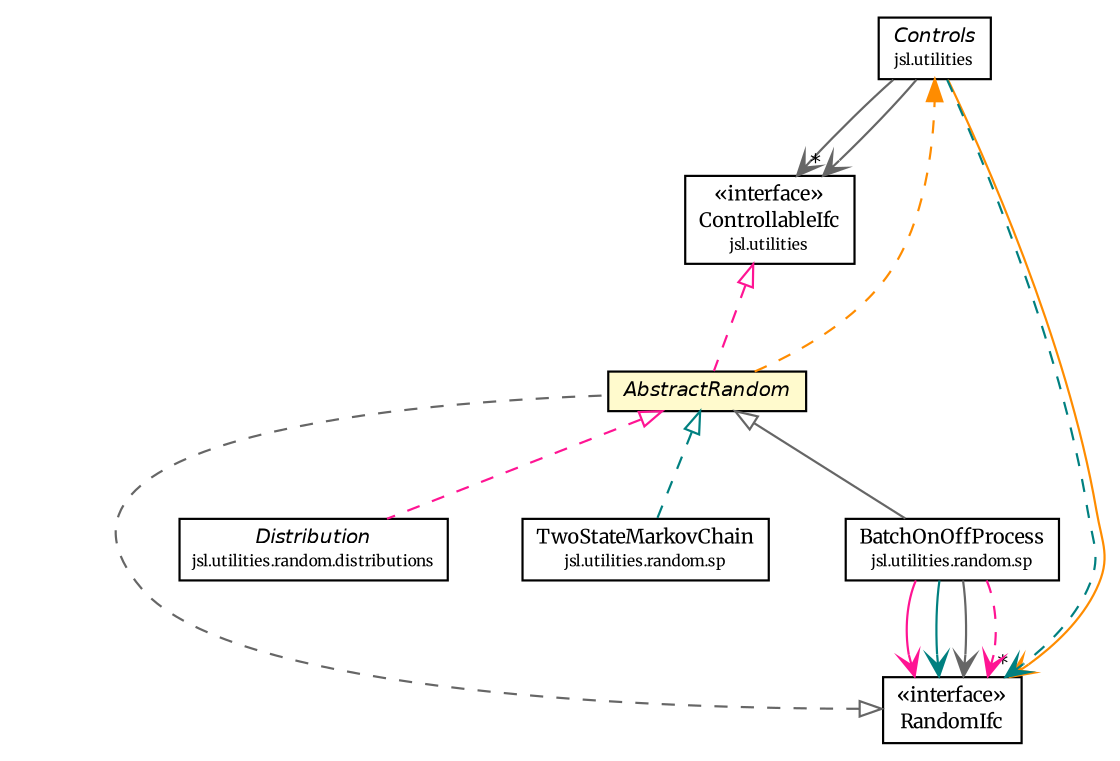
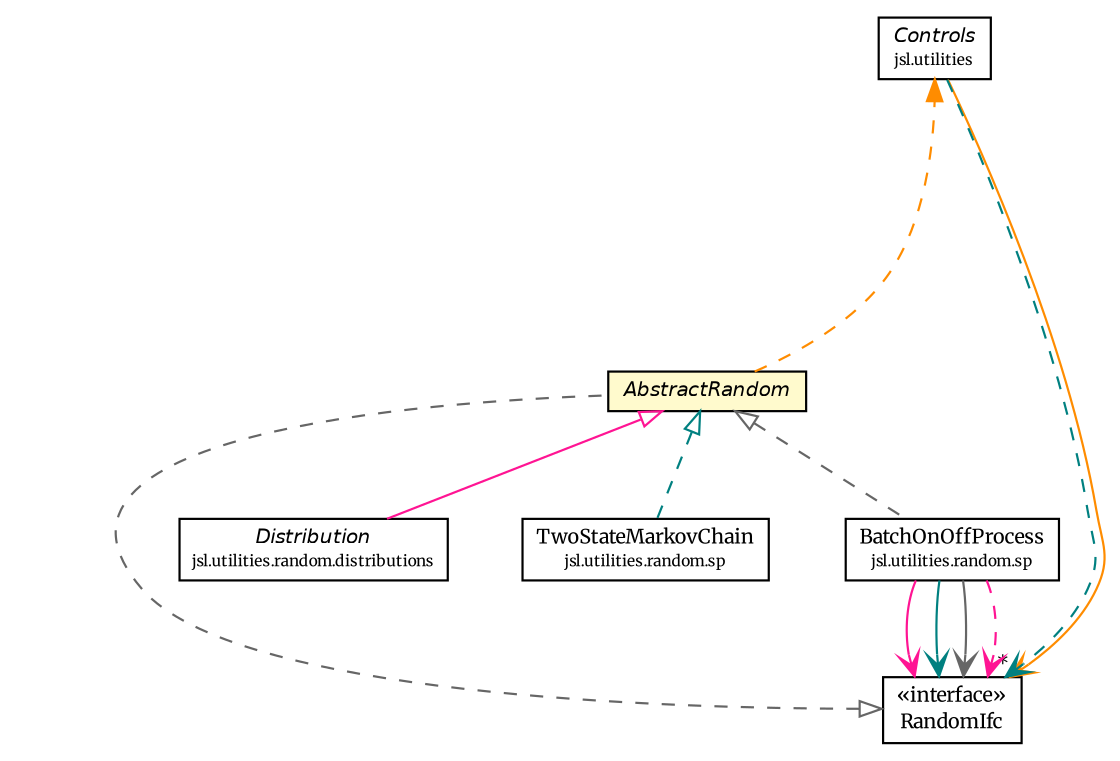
(769, 220) -> none
(514, 469) -> (514, 469)
(830, 471) -> (830, 471)
